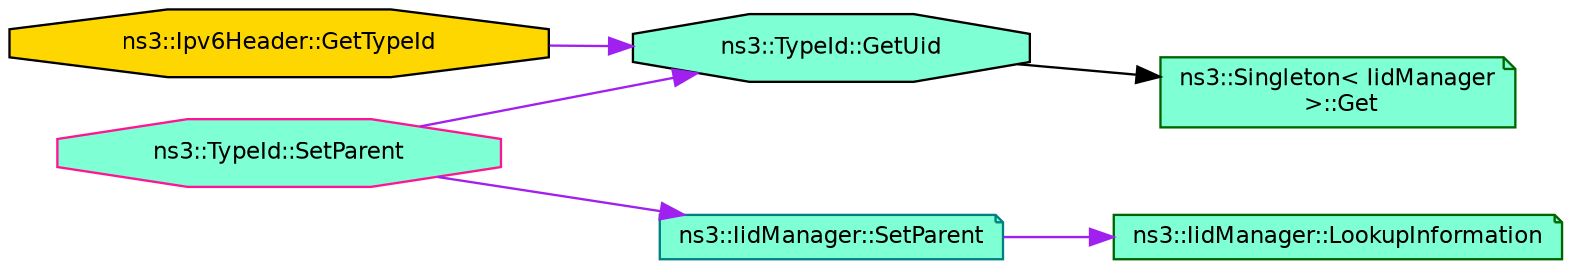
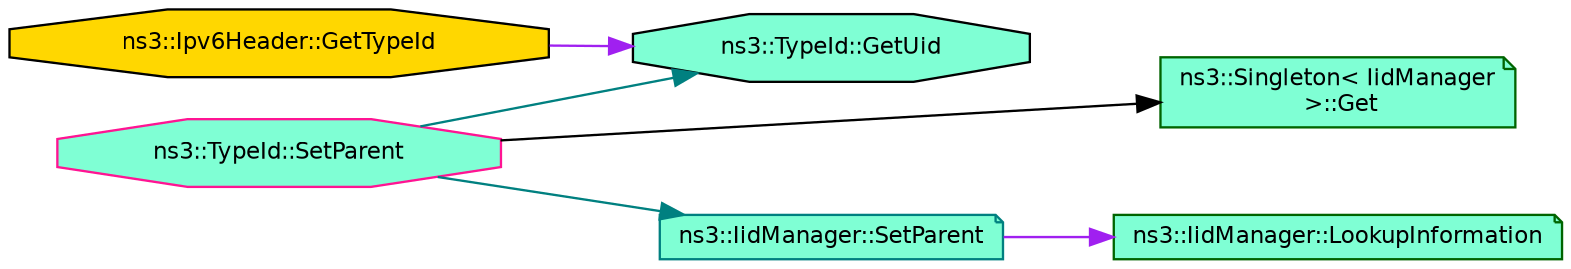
(1077, 69) -> (819, 122)
(547, 102) -> (547, 102)
(549, 194) -> (549, 194)
